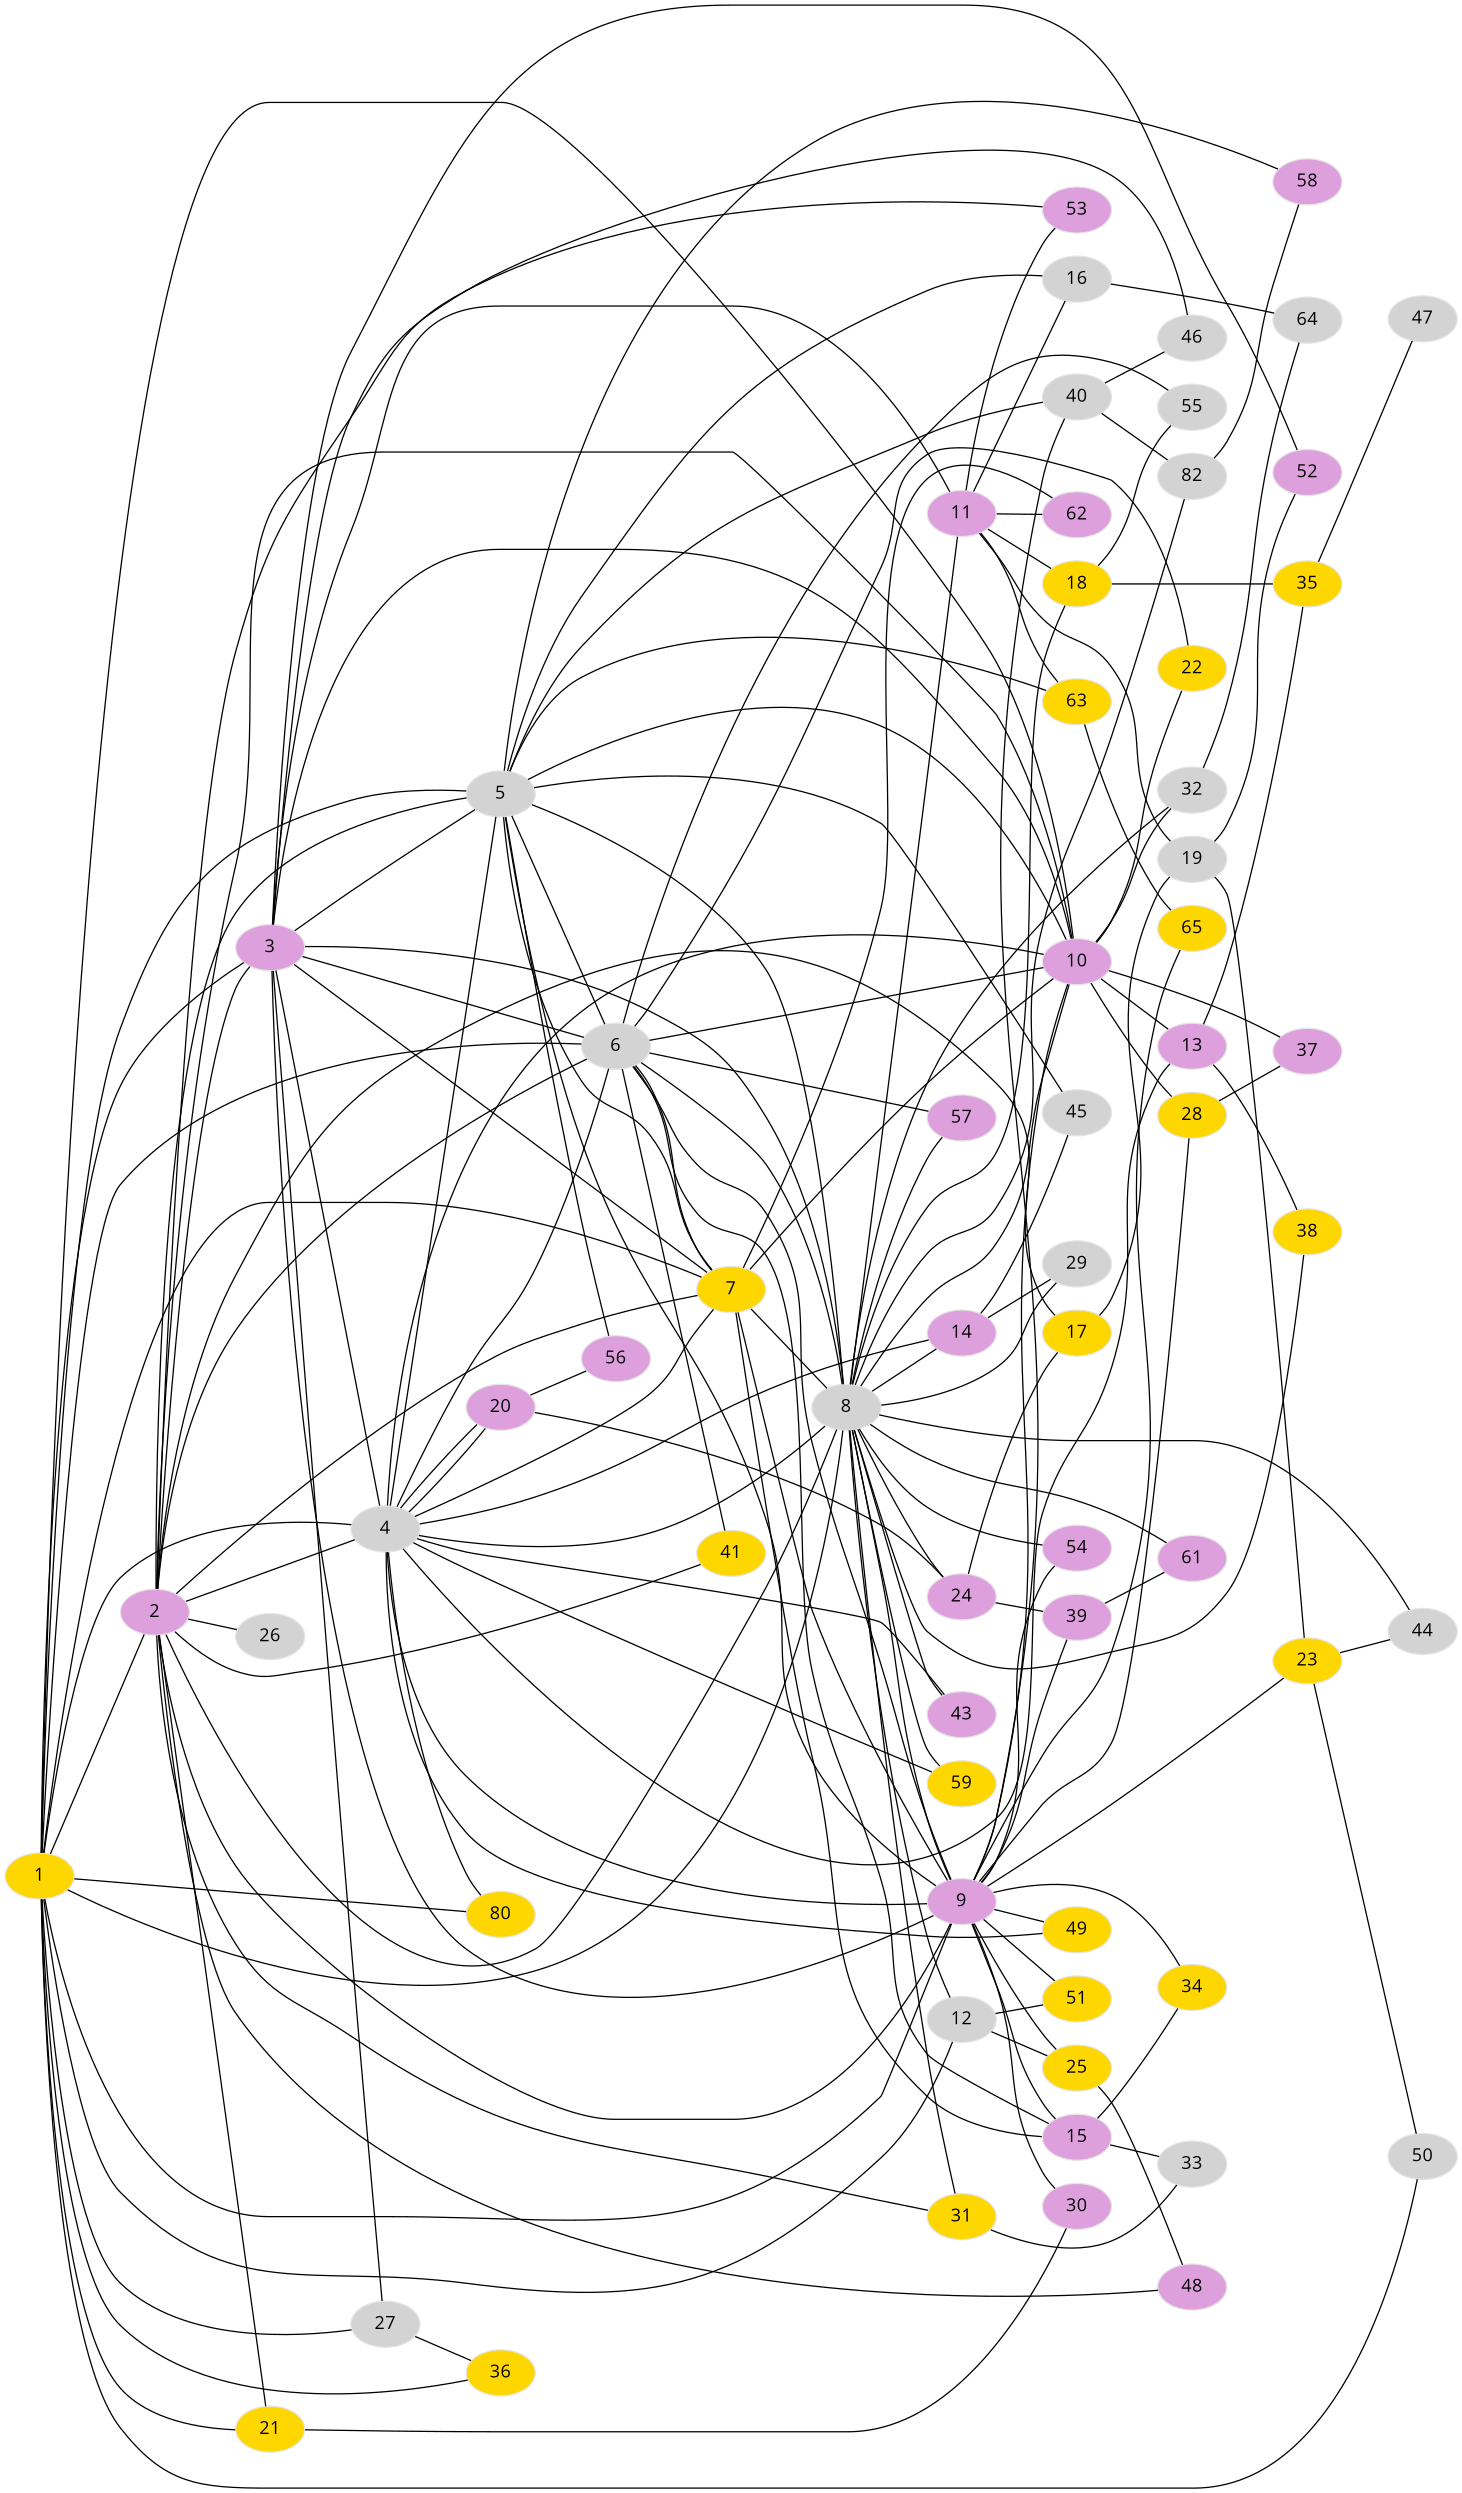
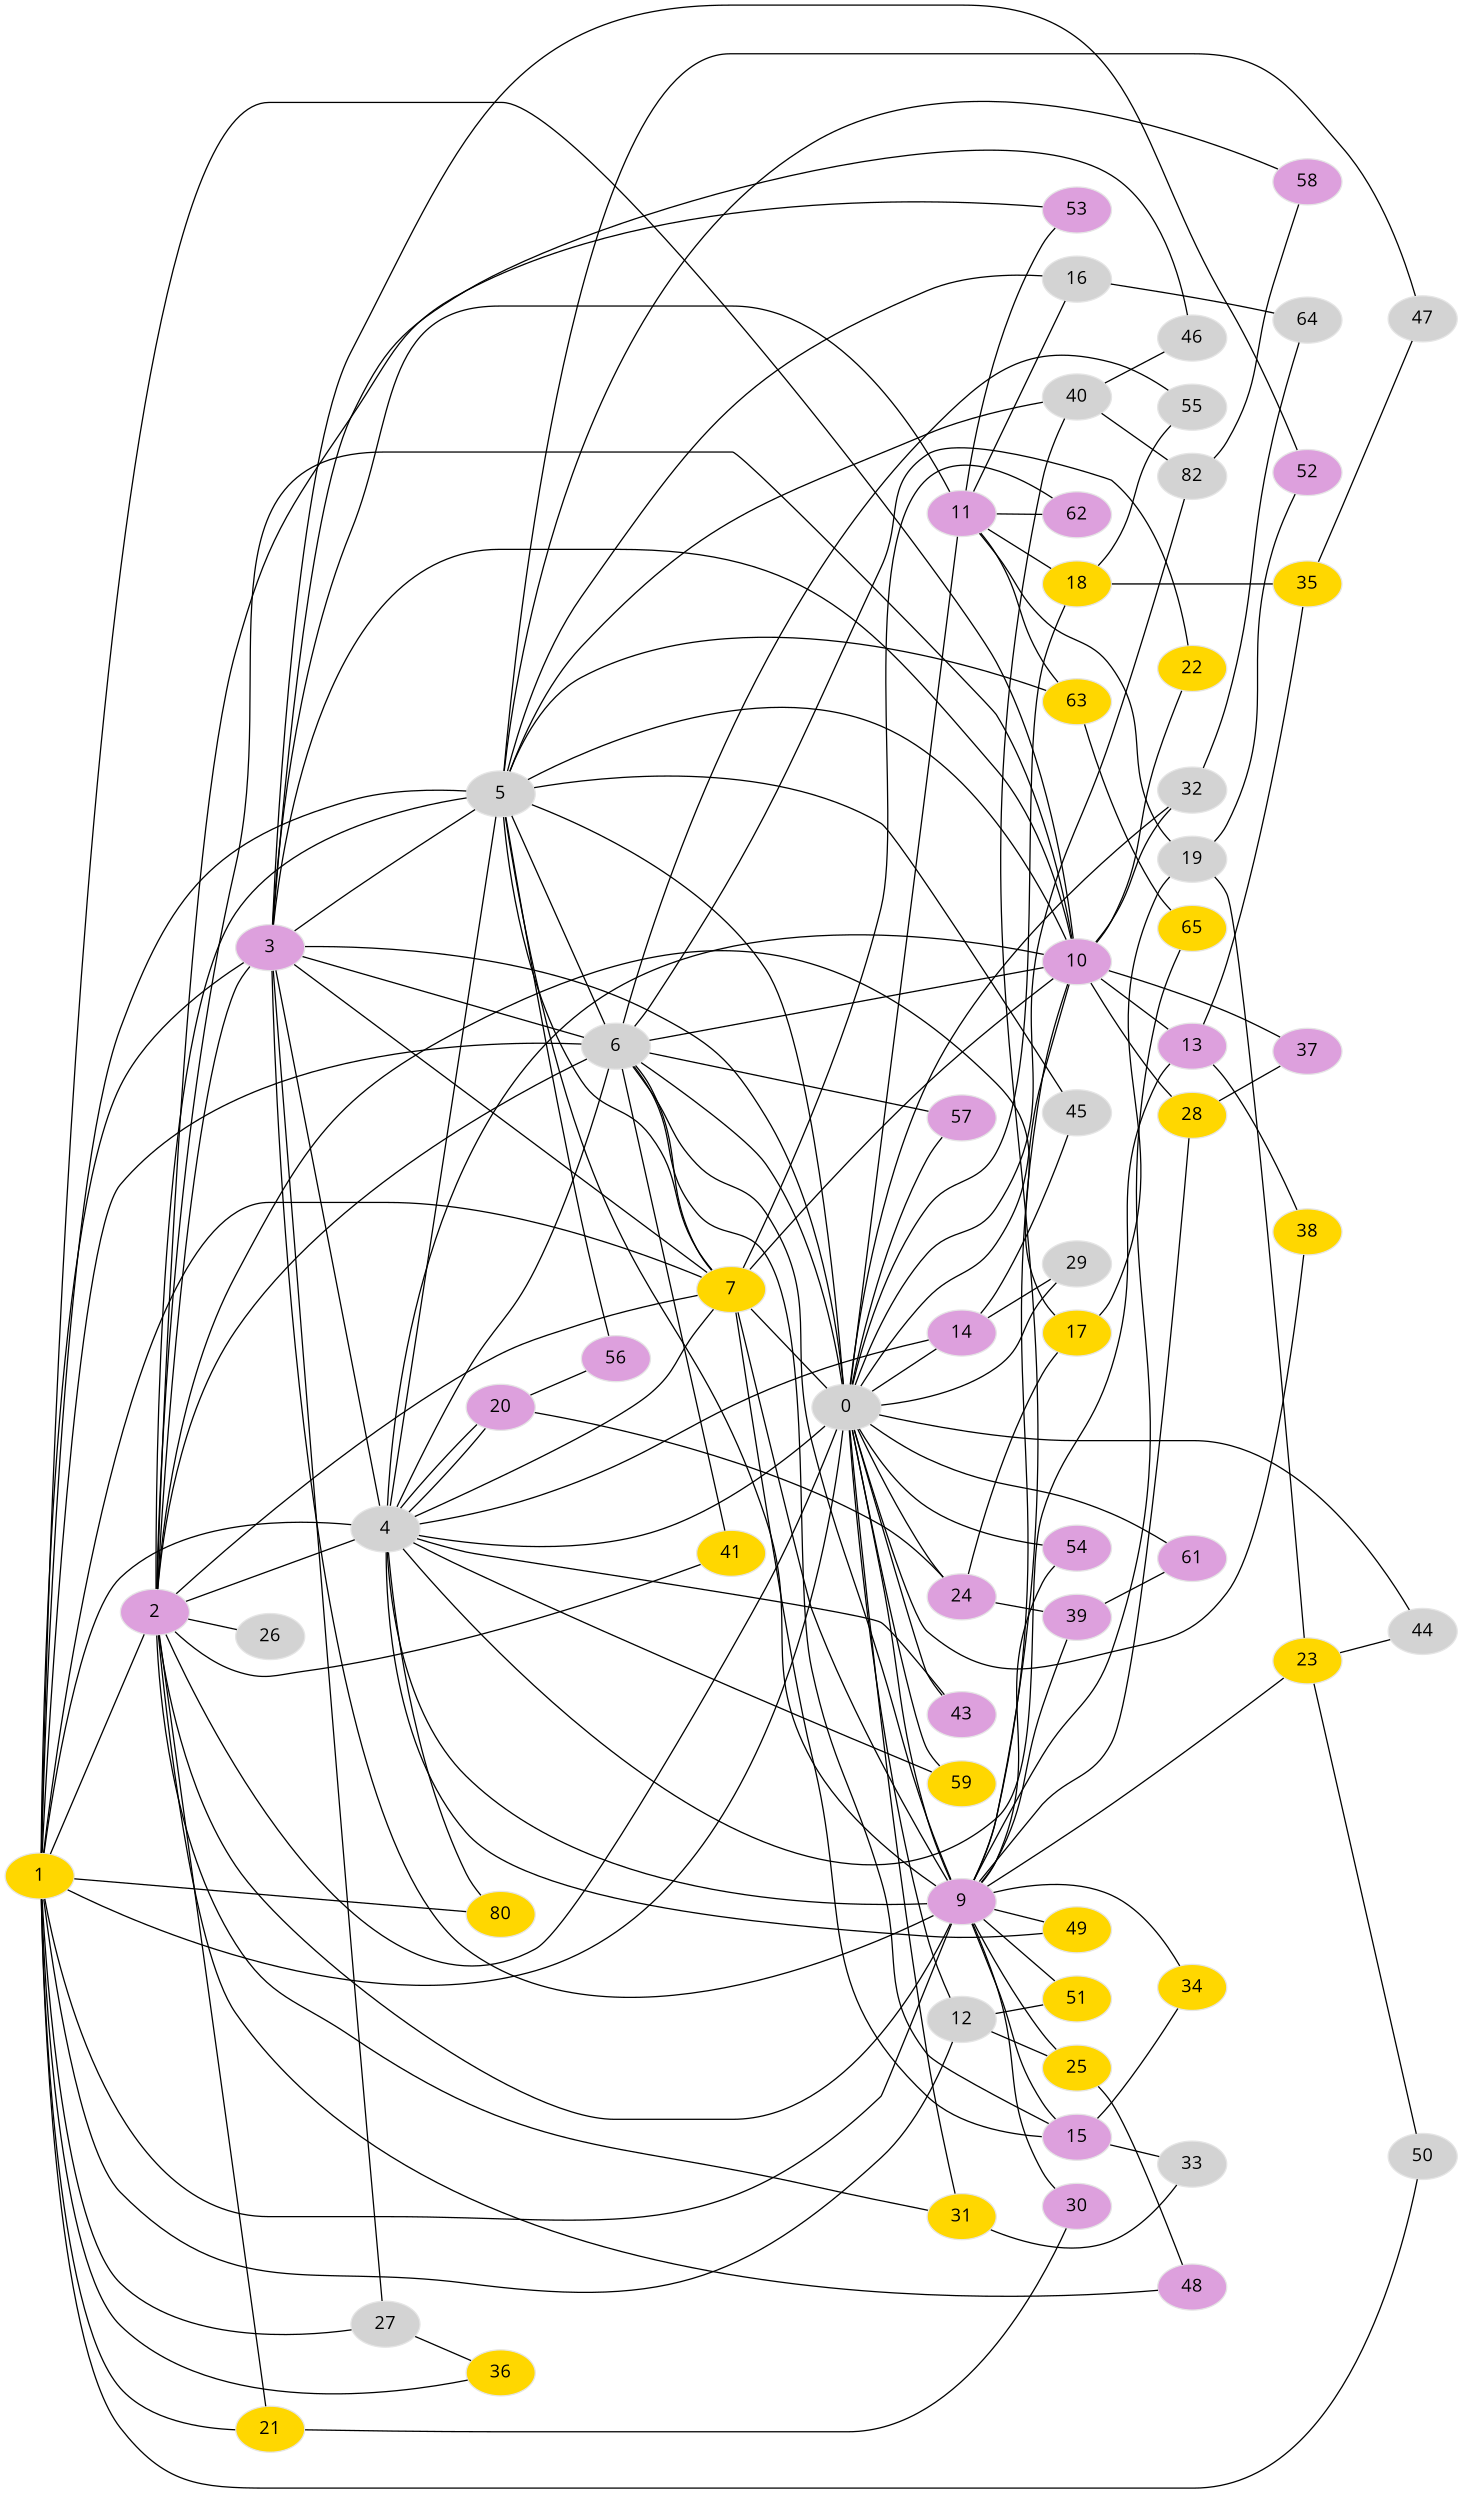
none -> (747, 54)
(846, 1407) -> (846, 1407)
